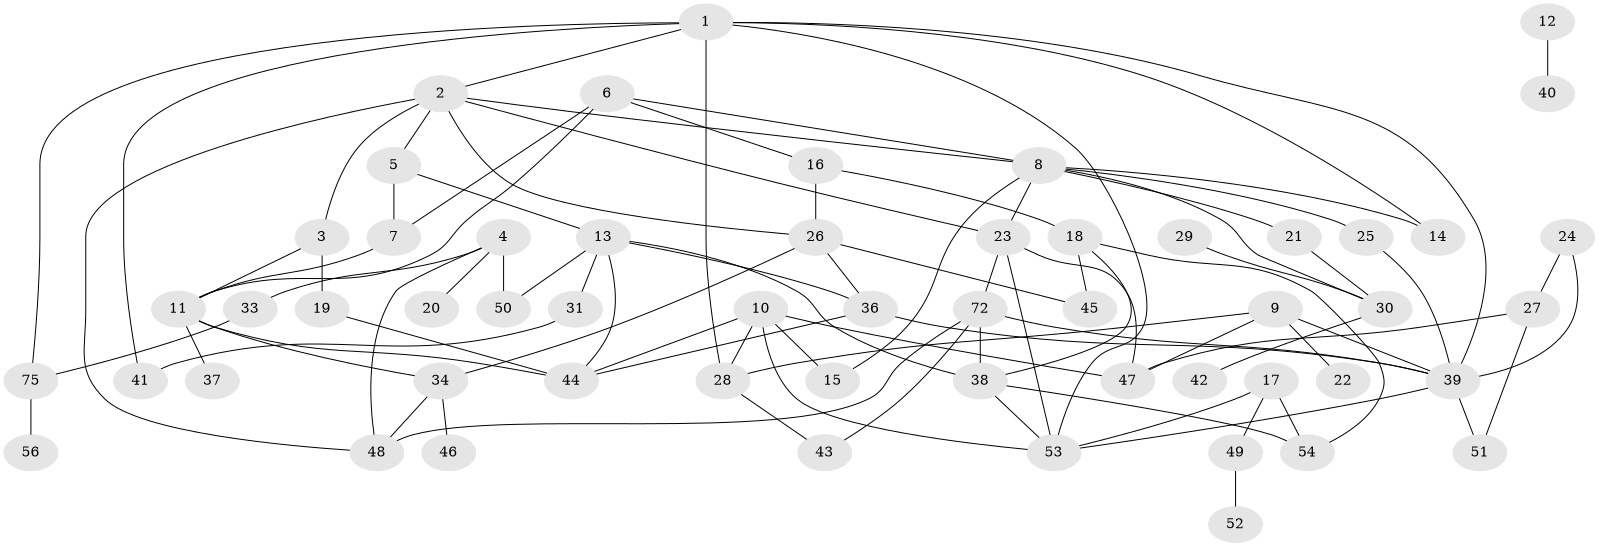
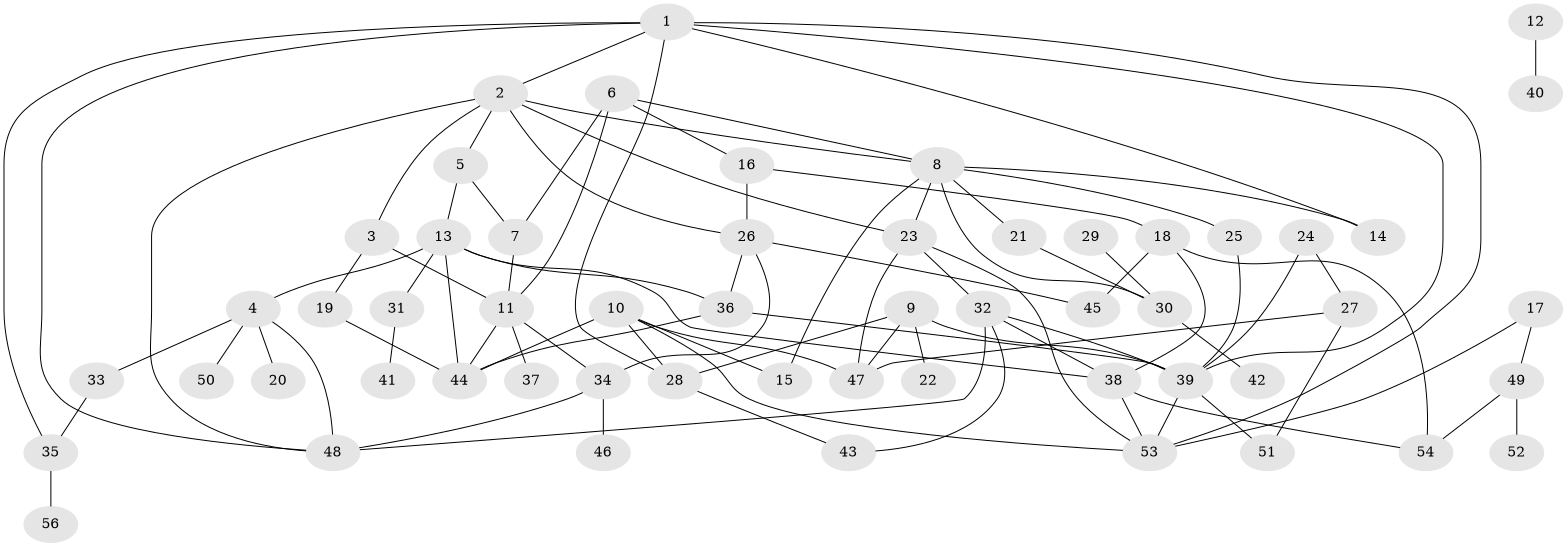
(285, 67) -> (85, 109)
(554, 273) -> (360, 270)
(980, 309) -> (983, 309)
(31, 381) -> (51, 453)
(1292, 422) -> (1471, 417)
